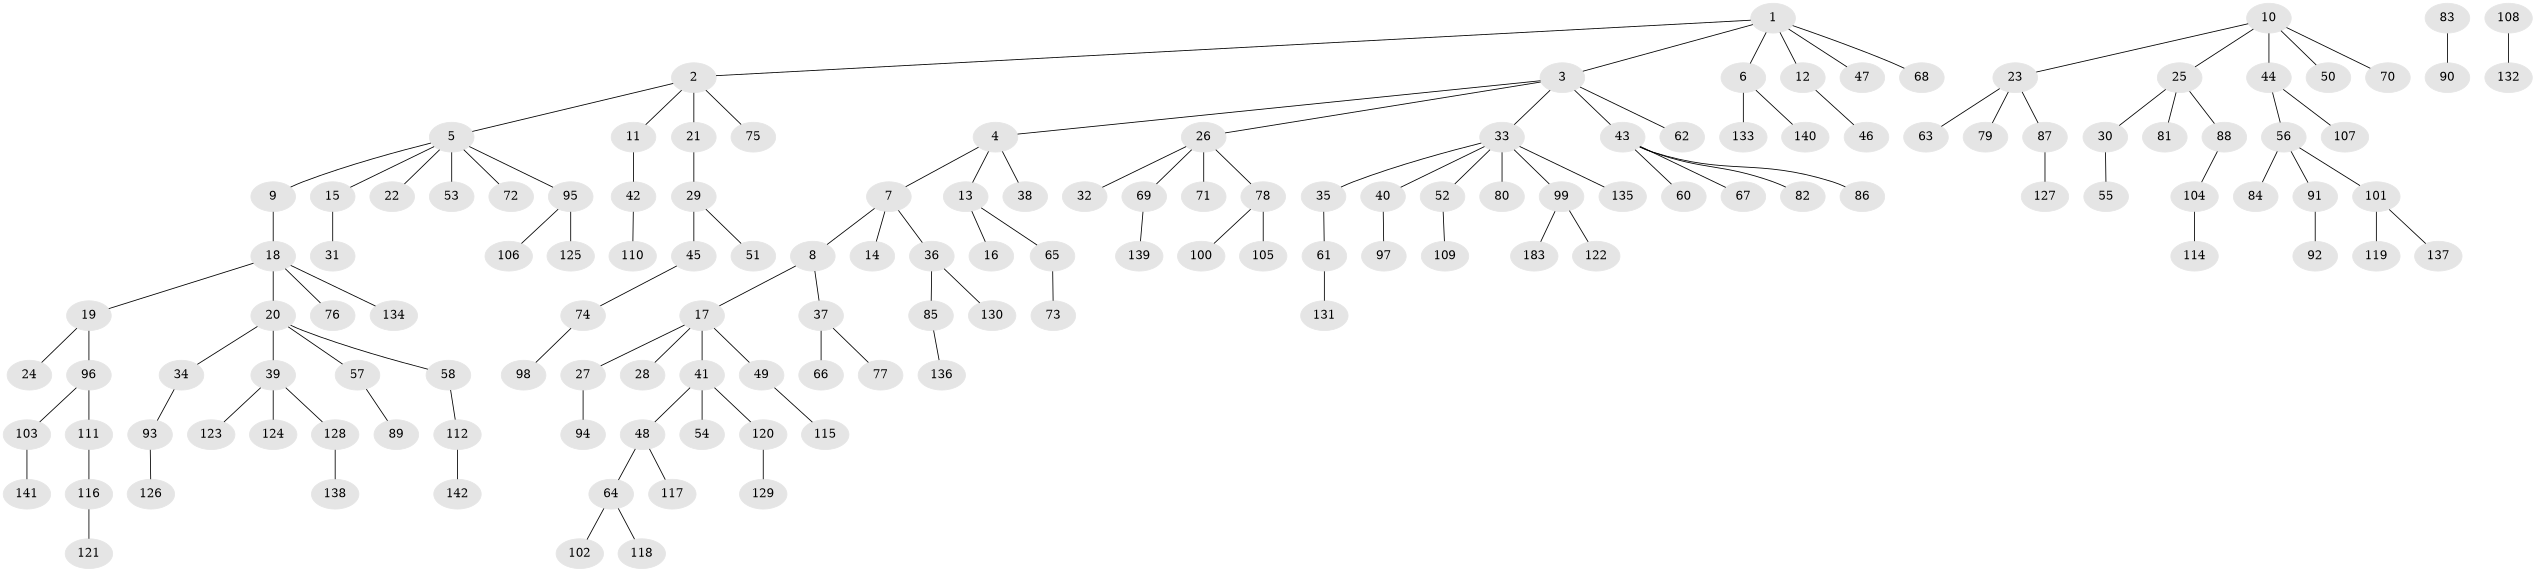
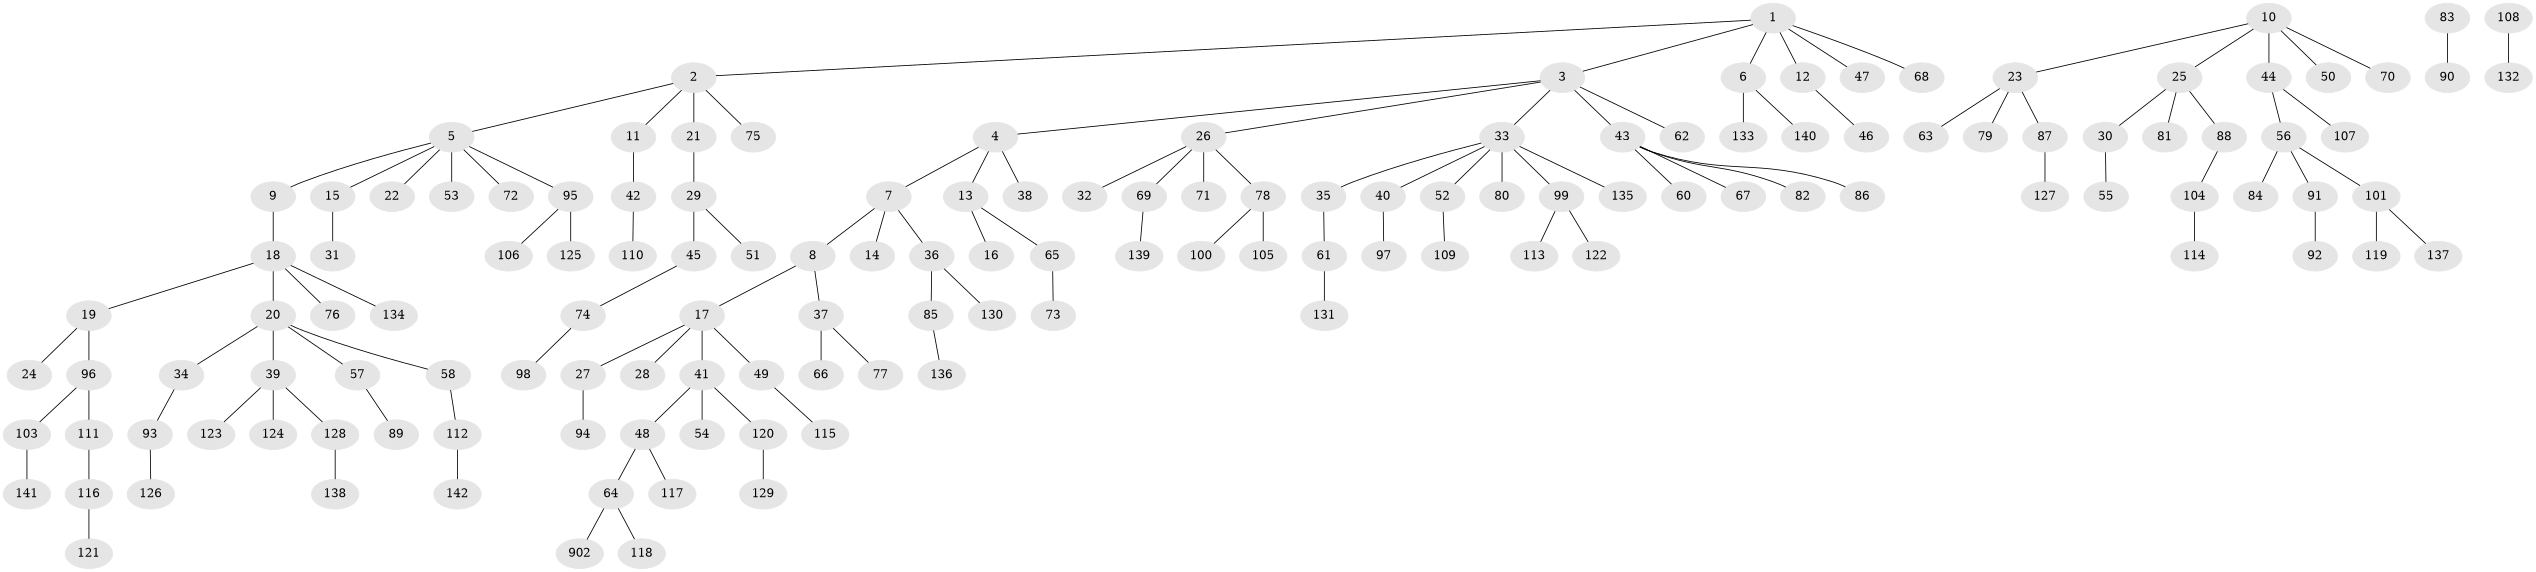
(1534, 256) -> (1534, 256)
(580, 554) -> (580, 554)
